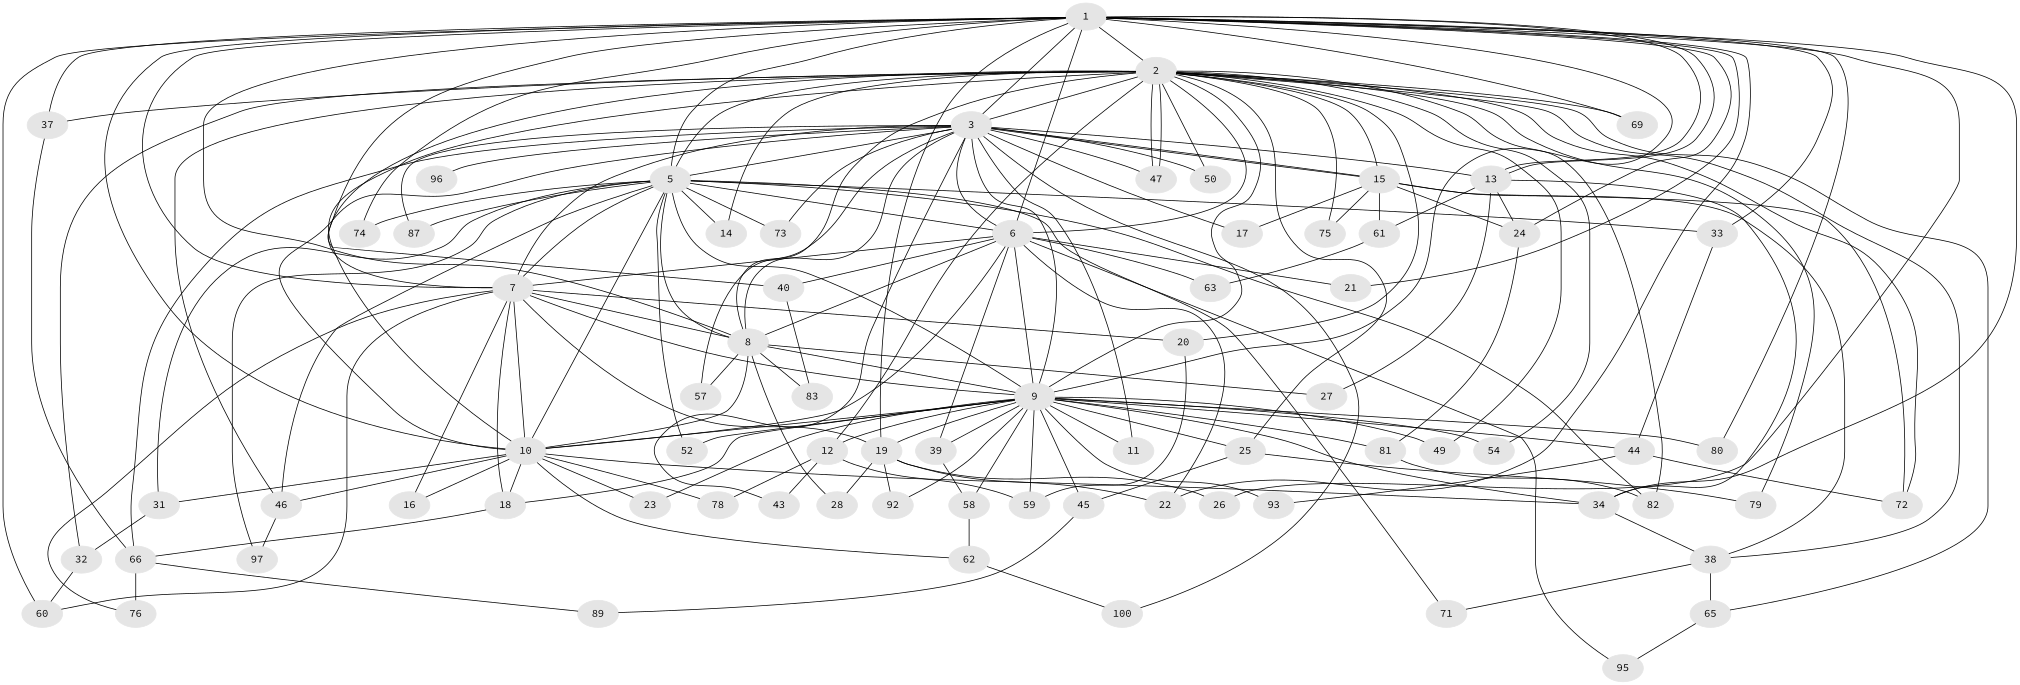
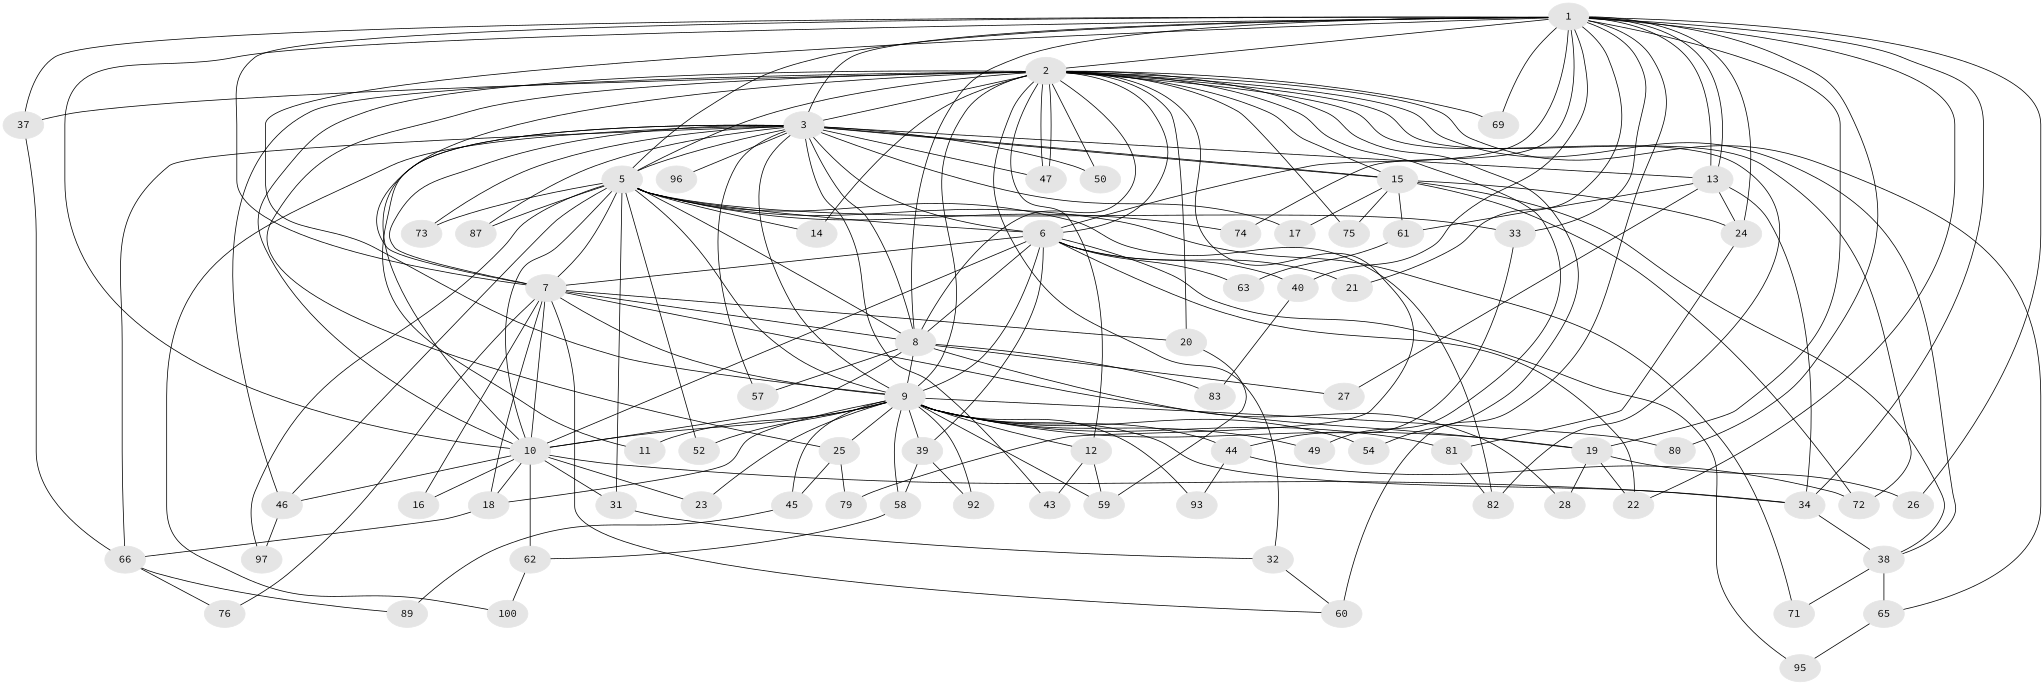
(888, 482) -> (947, 477)
(718, 505) -> none
